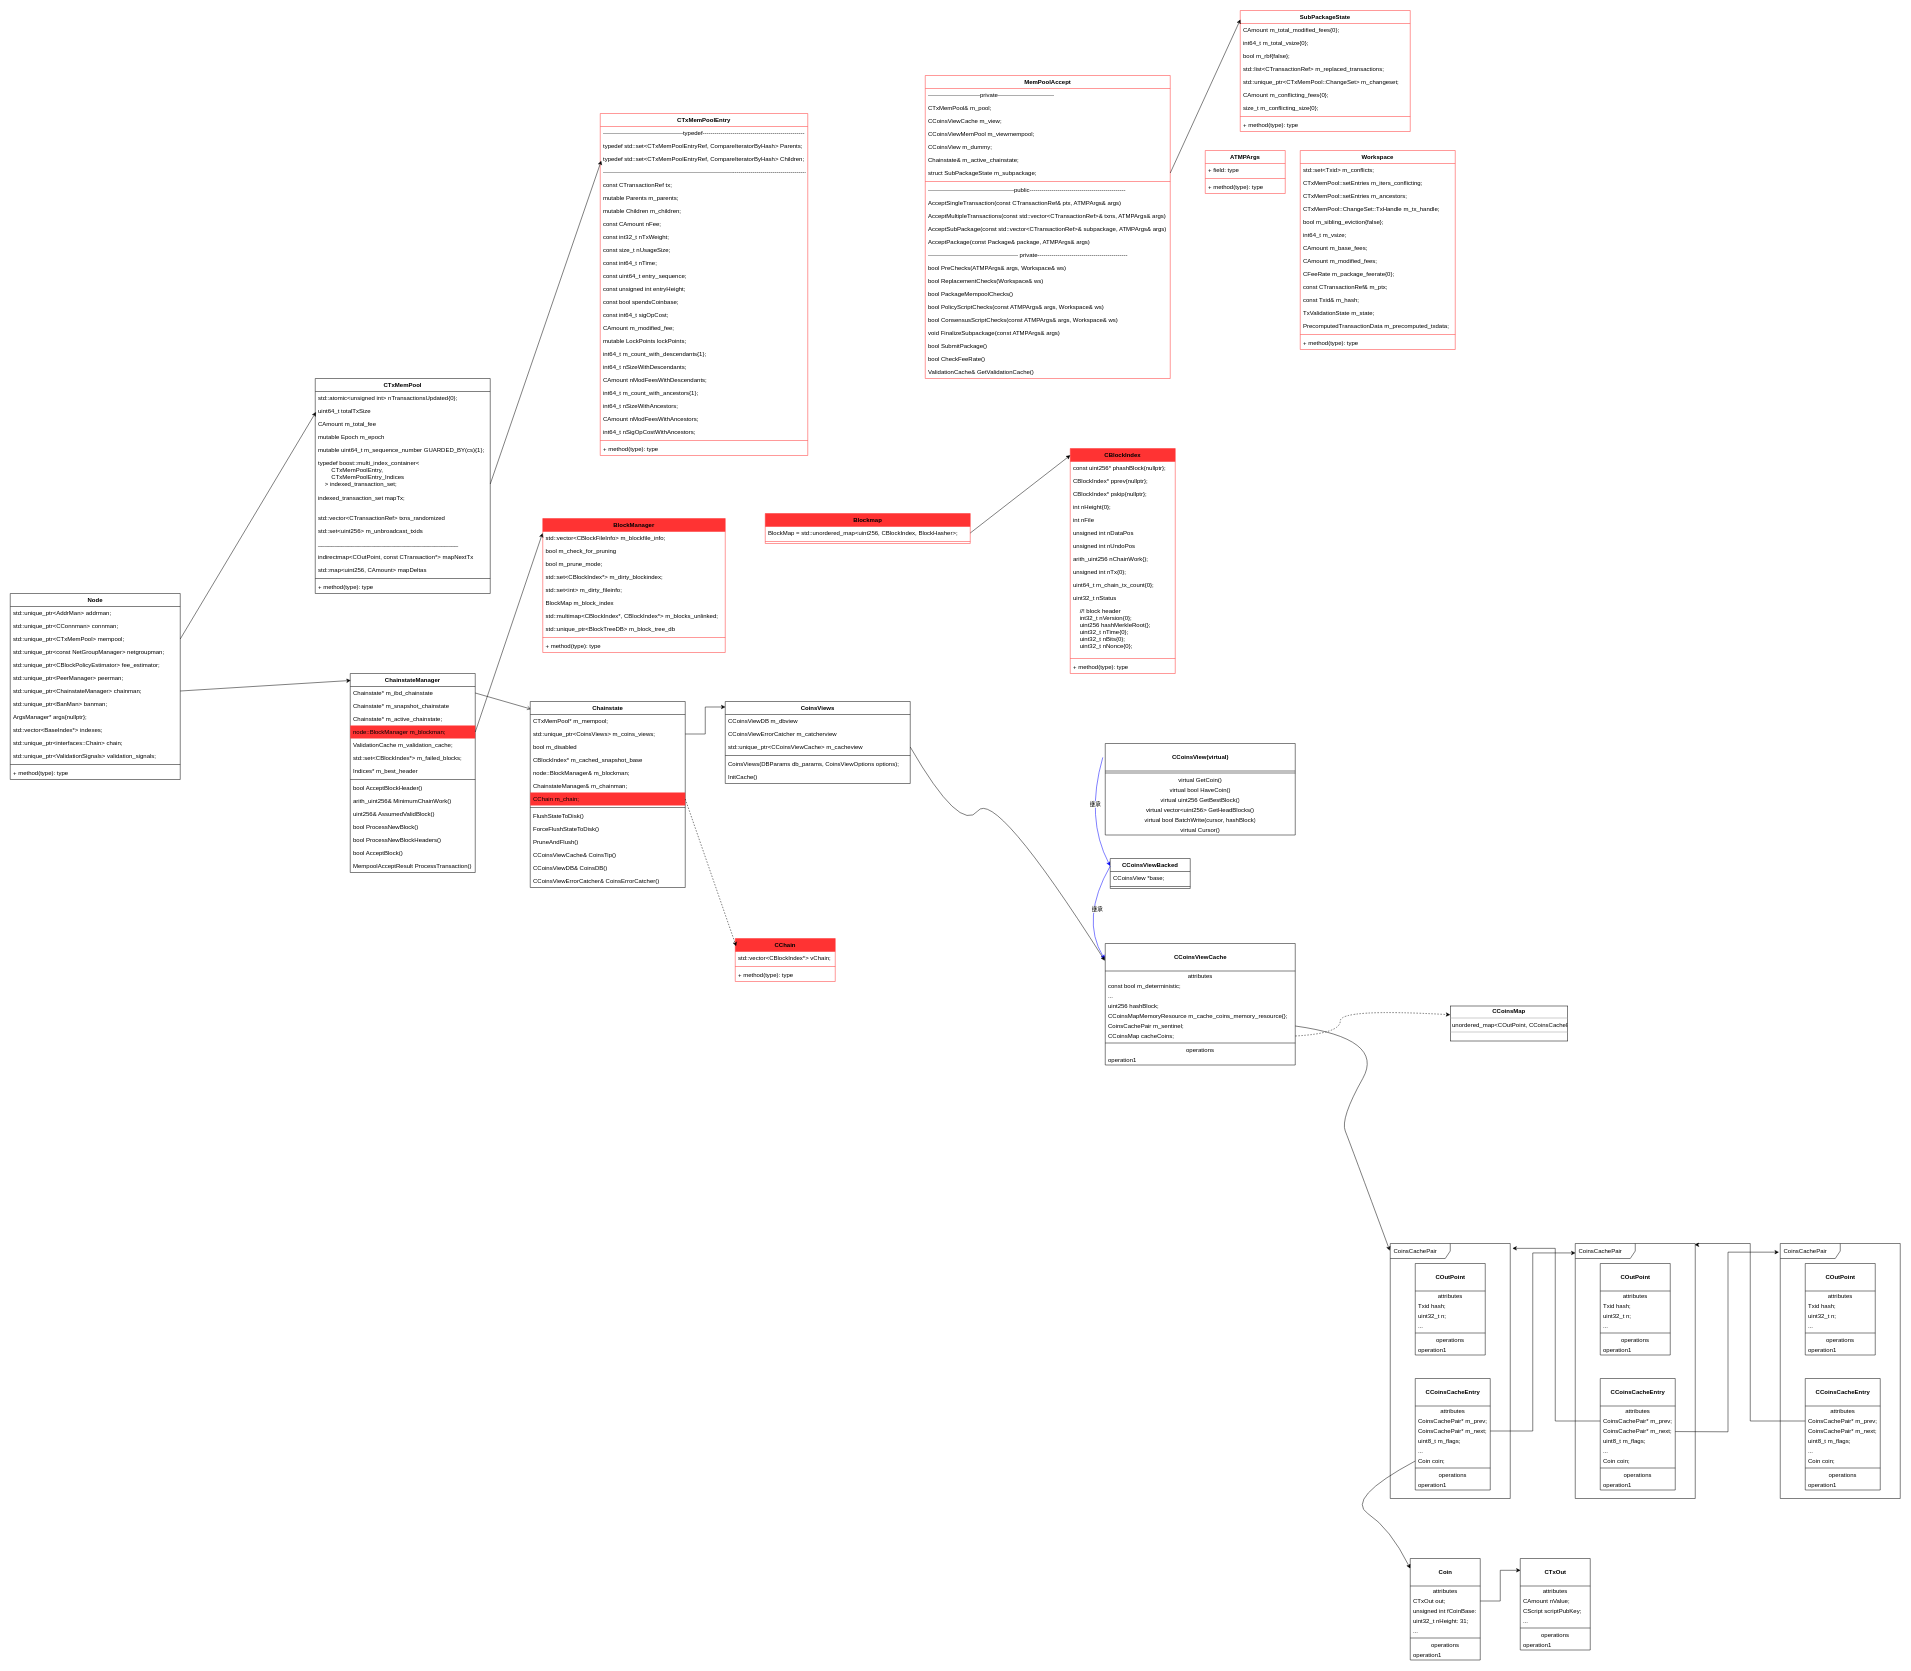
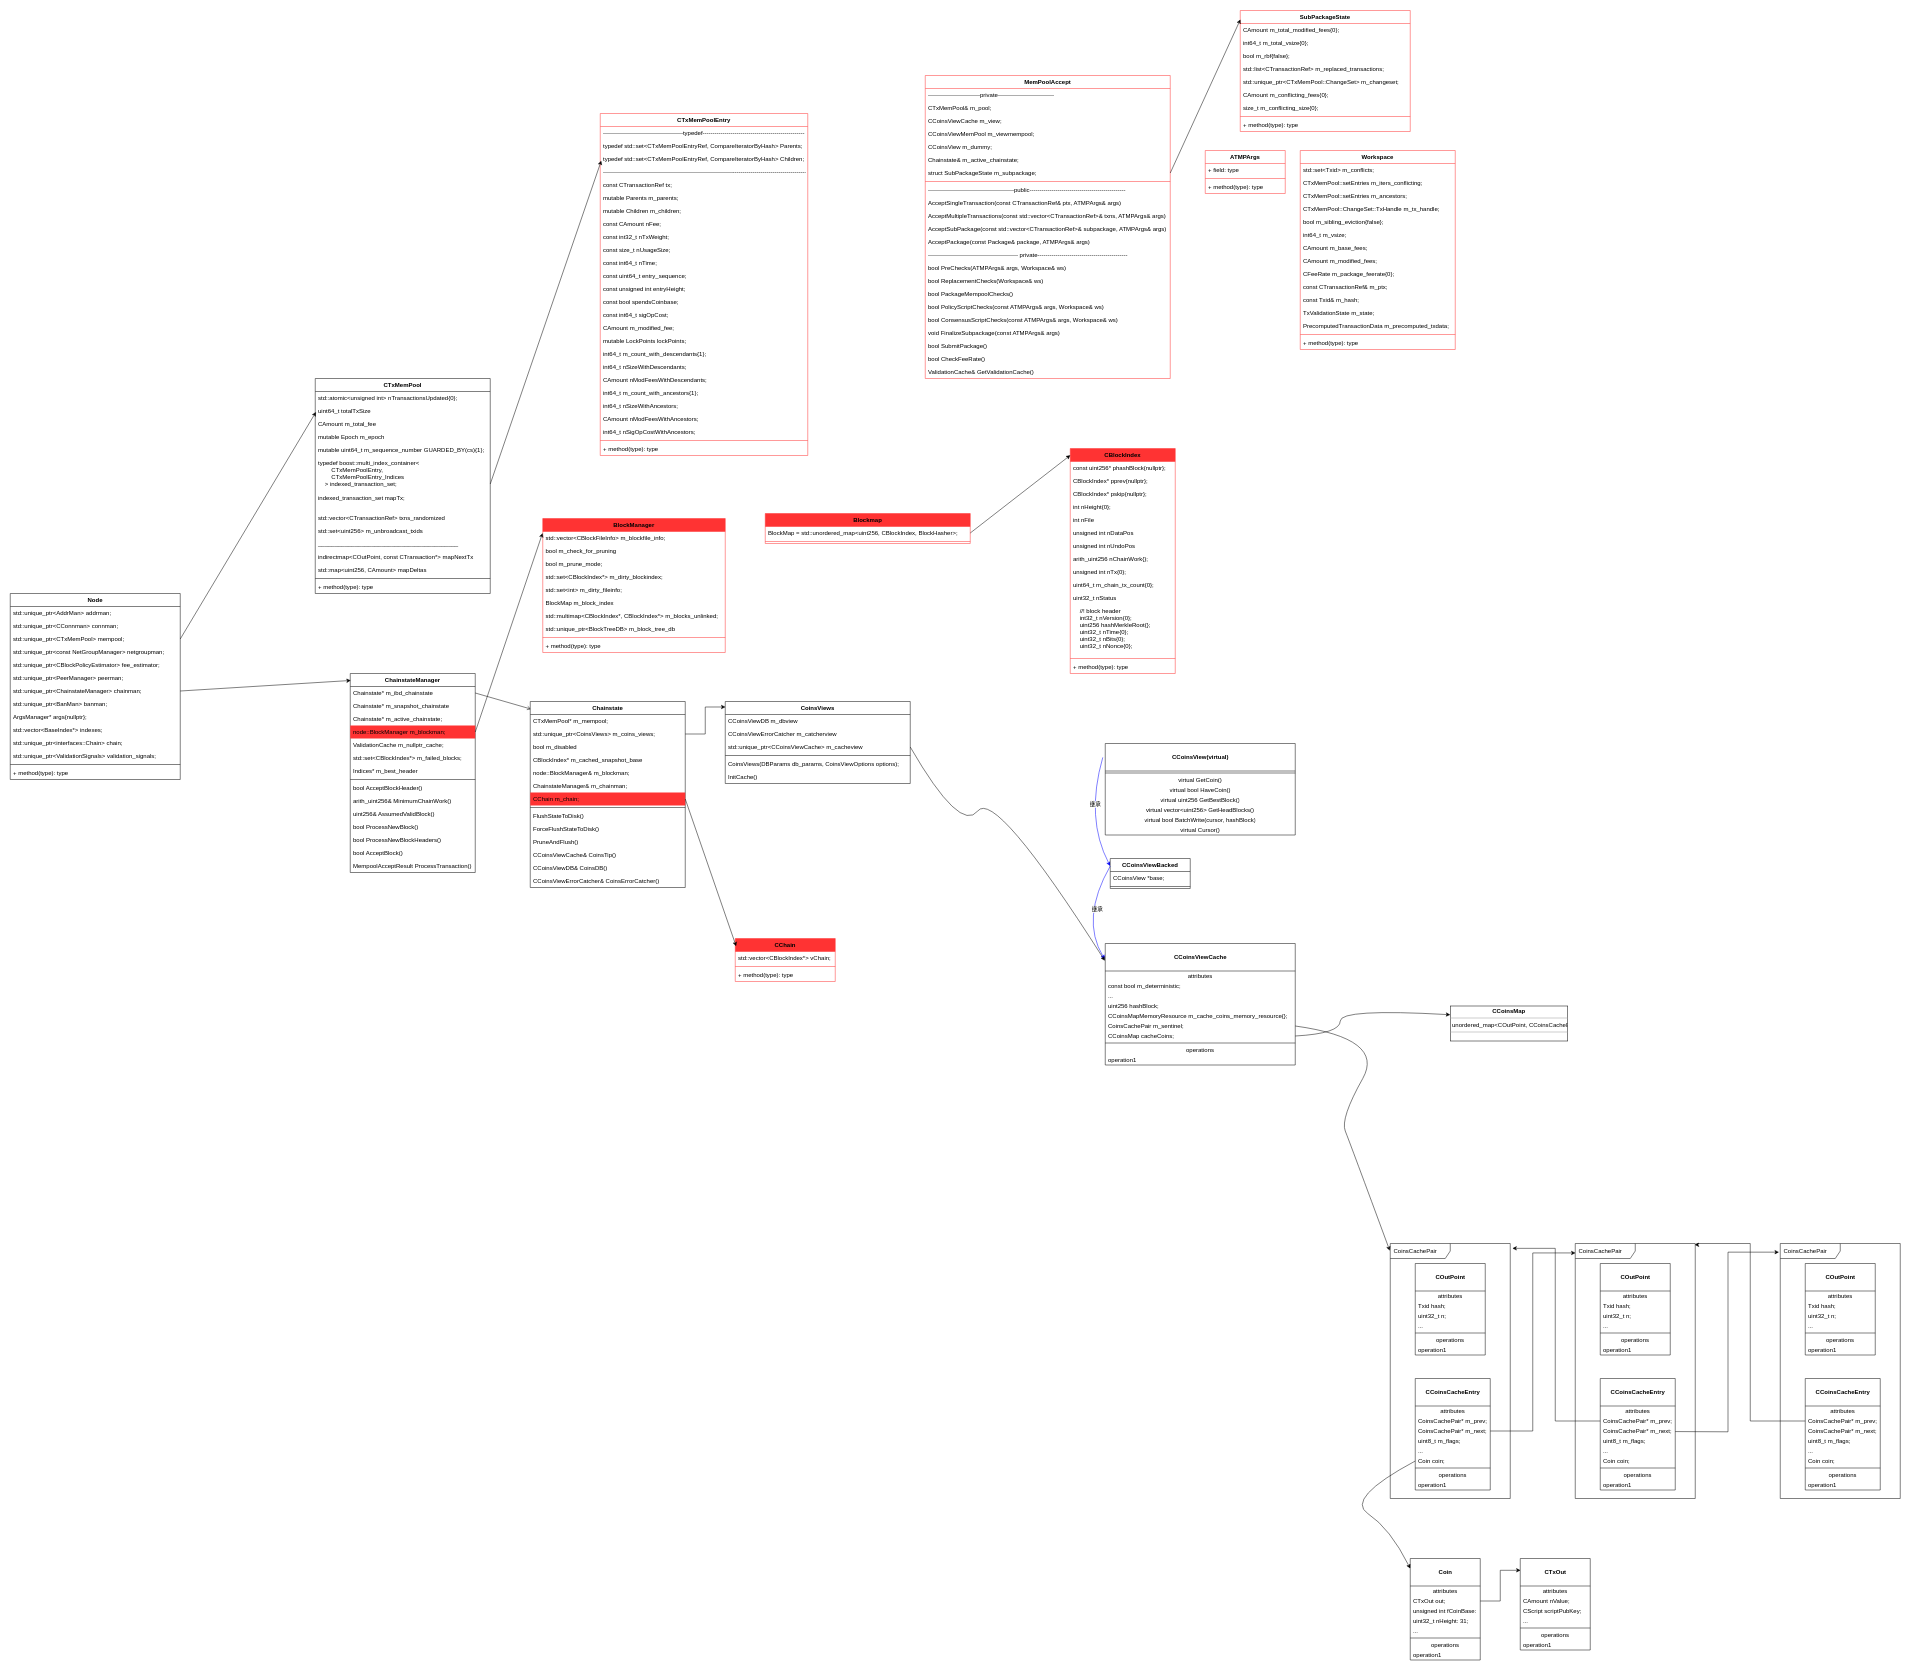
(406, 745) -> (401, 745)
(711, 872) -> (711, 872)
(1371, 1013) -> (1371, 1013)
